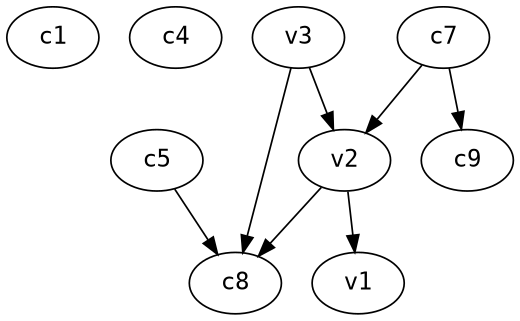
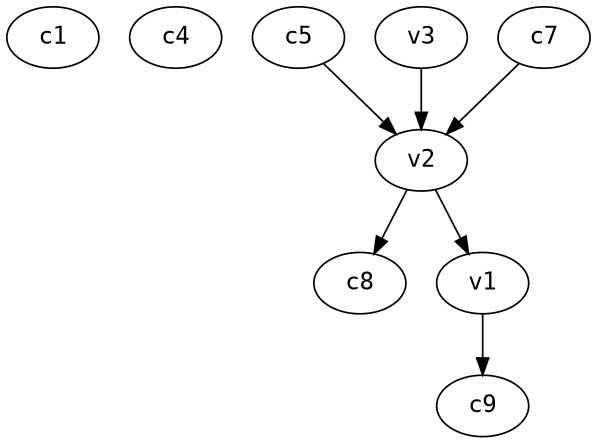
(454, 90) -> (483, 336)
(269, 152) -> none
(191, 214) -> (354, 93)
